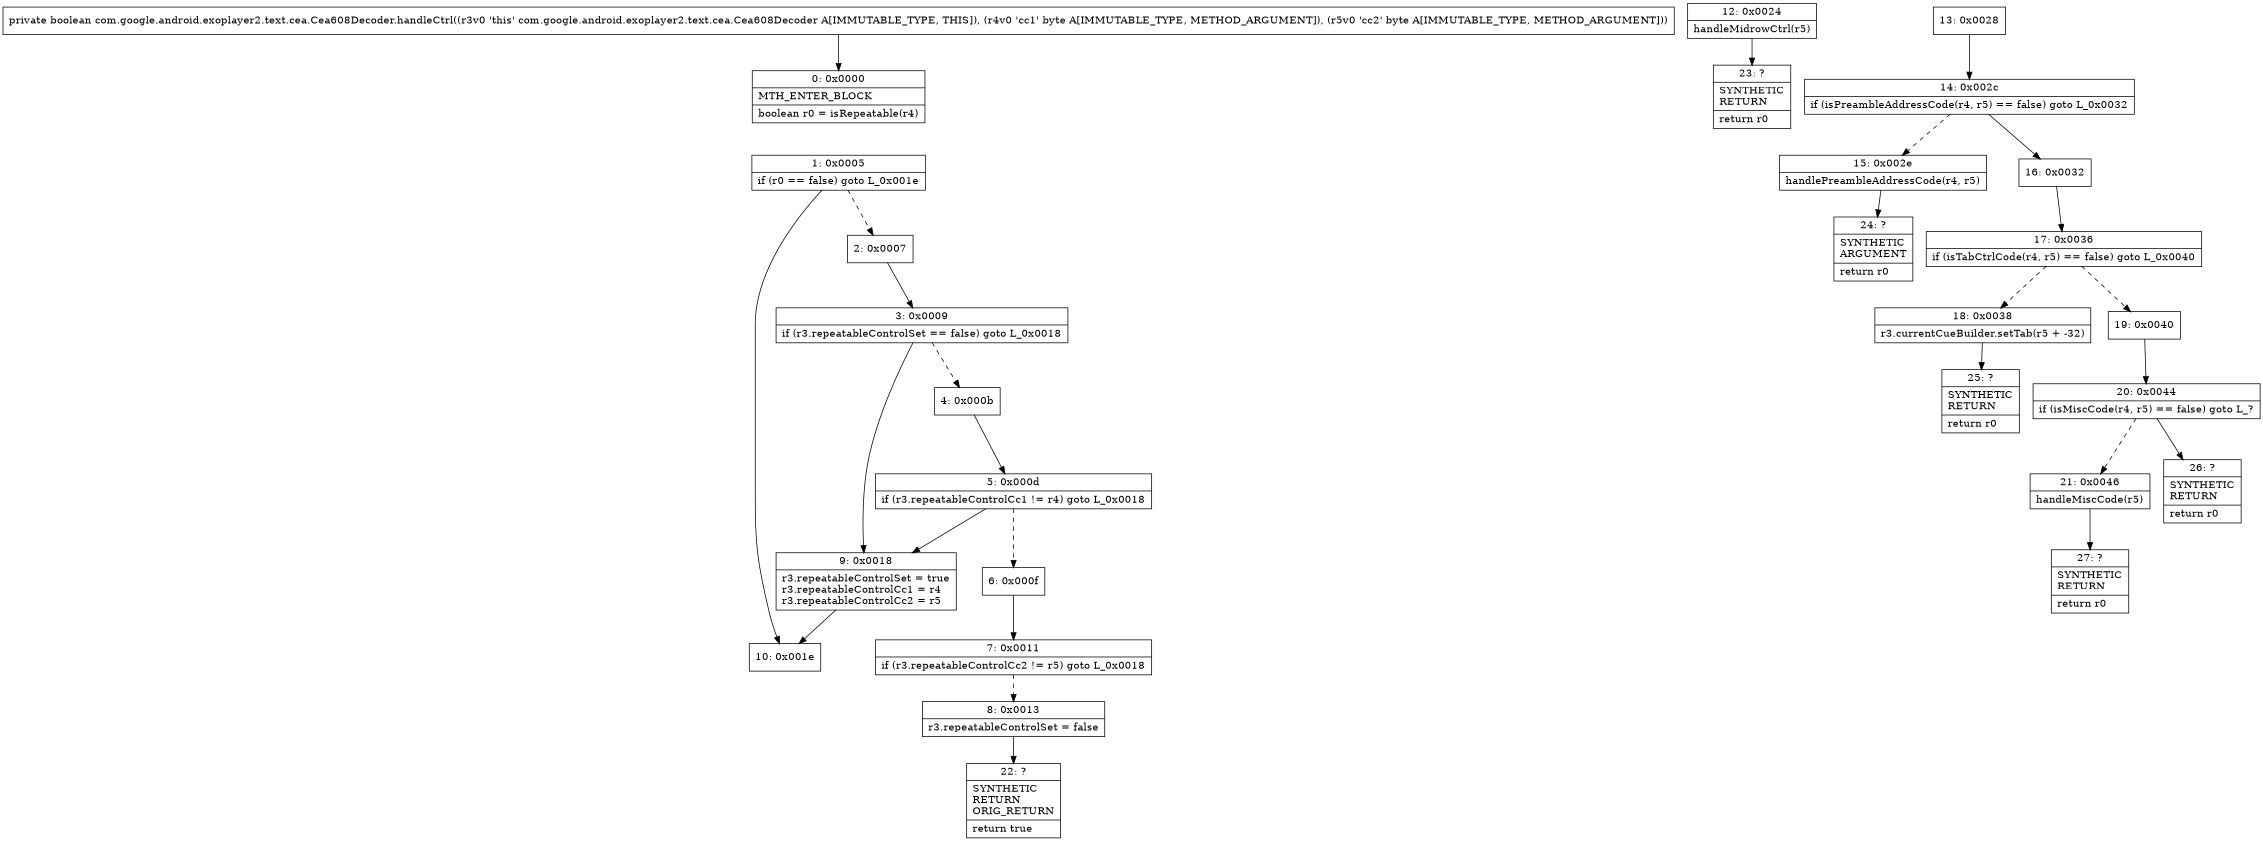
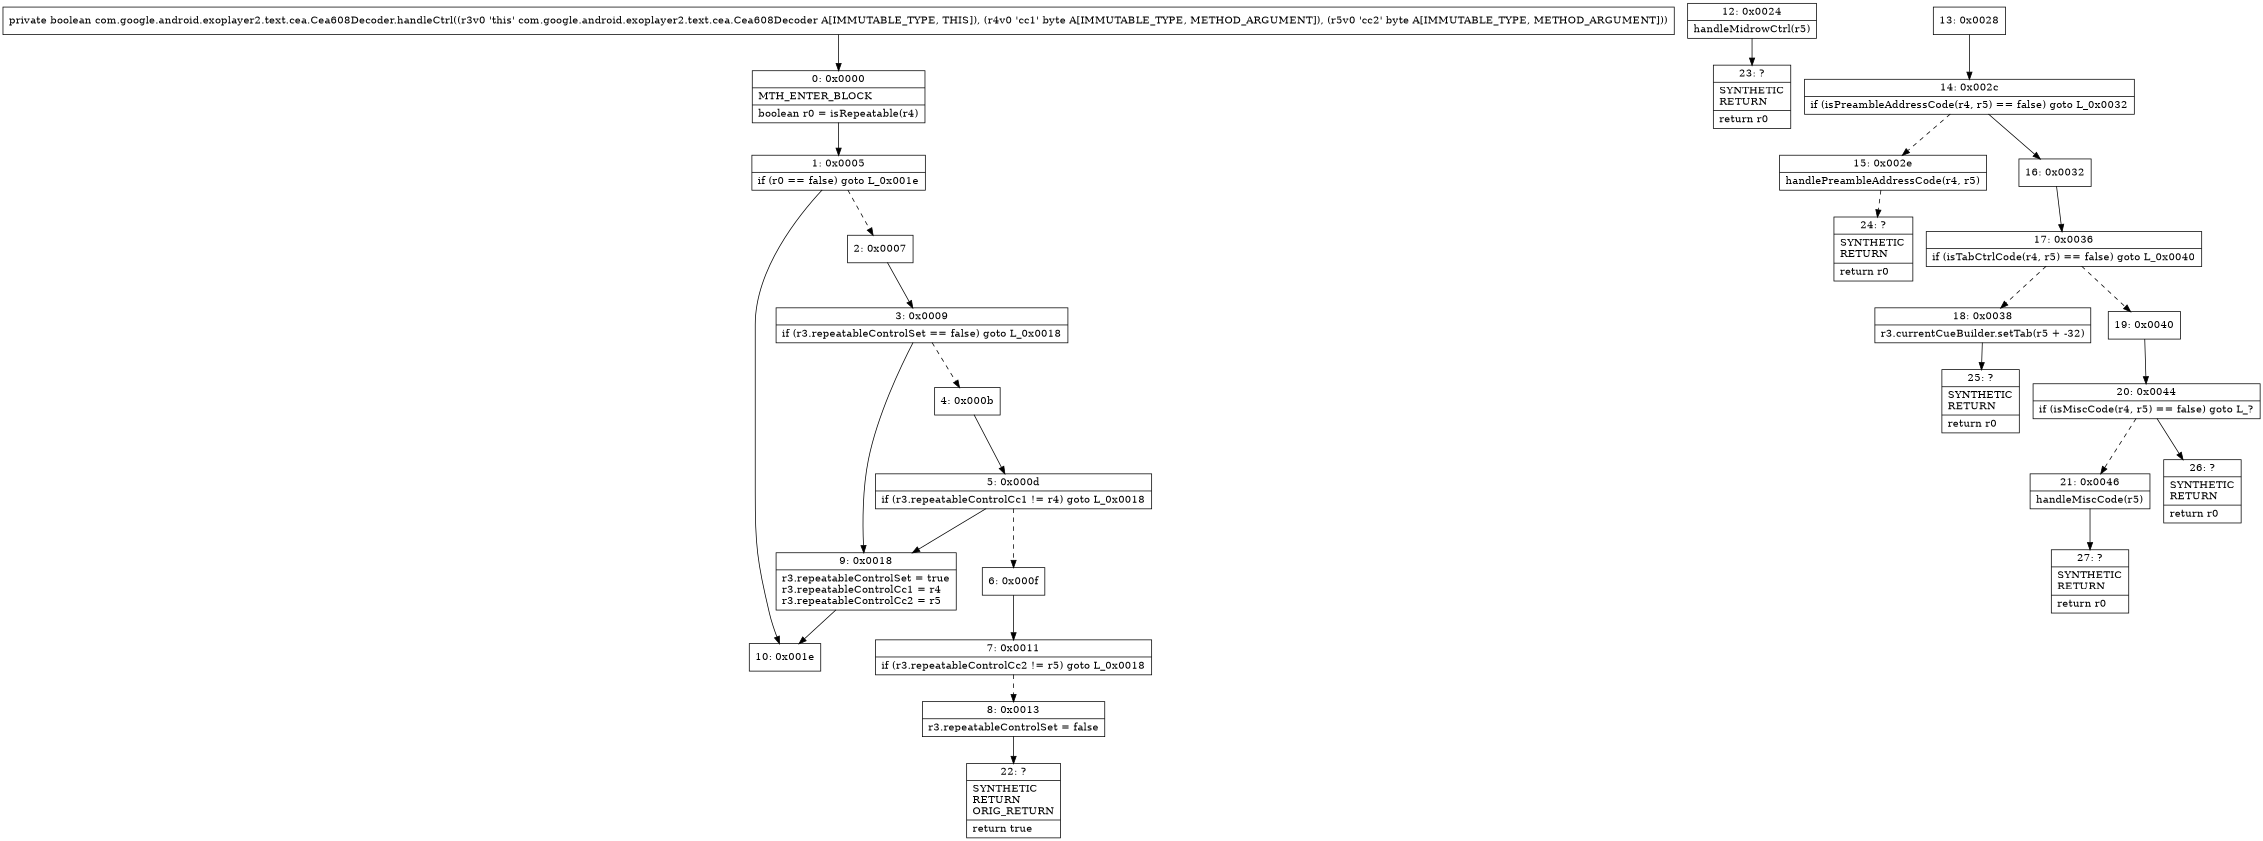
none -> (839, 135)
(1880, 200) -> (1880, 200)
(1873, 254) -> (1864, 254)
